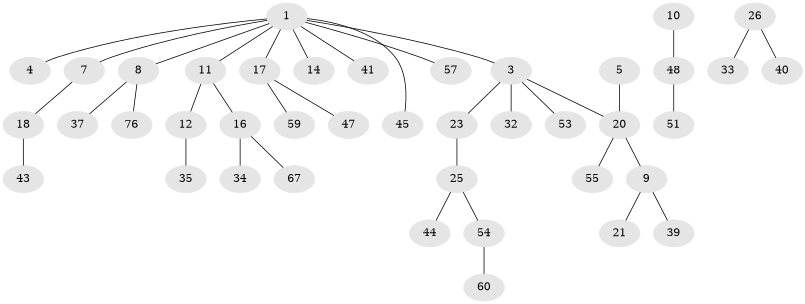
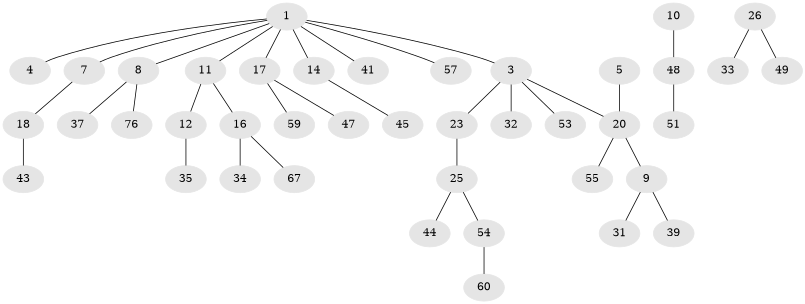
(391, 53) -> (358, 98)
(782, 71) -> (782, 71)
(620, 233) -> (620, 233)
